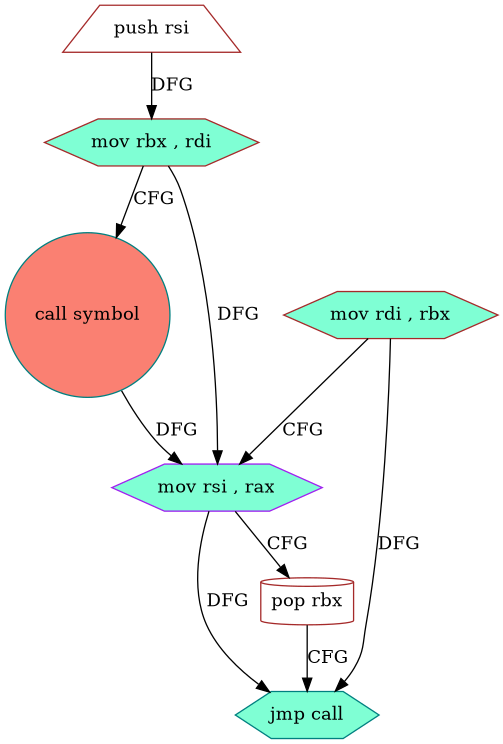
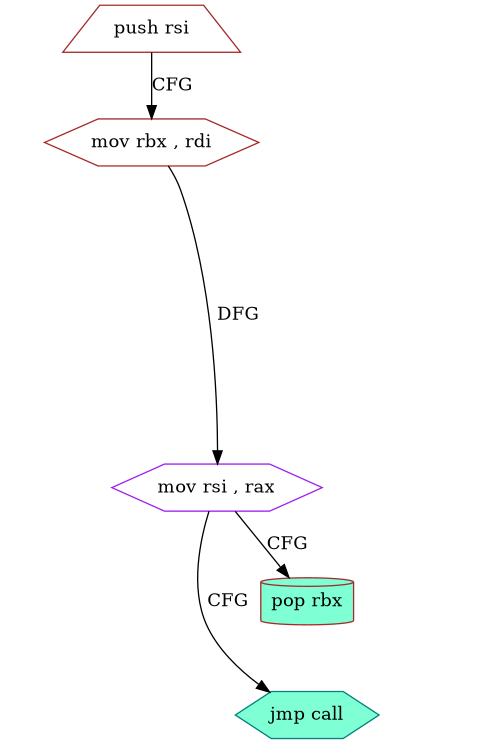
(173, 86) -> (173, 86)
(152, 142) -> (152, 142)
(88, 315) -> none
(391, 315) -> none
(217, 488) -> (217, 488)
(228, 601) -> (228, 601)
(307, 601) -> (307, 601)
(307, 652) -> none
